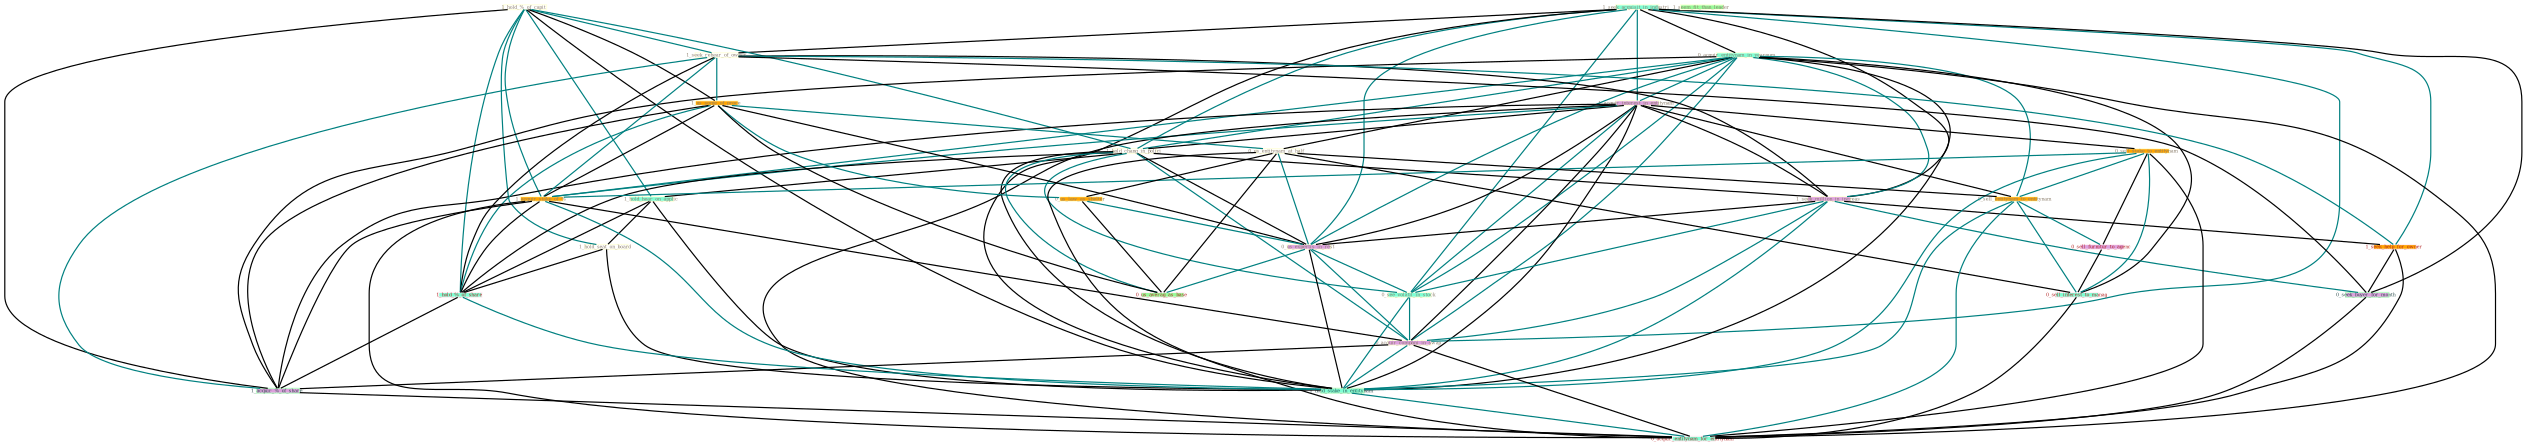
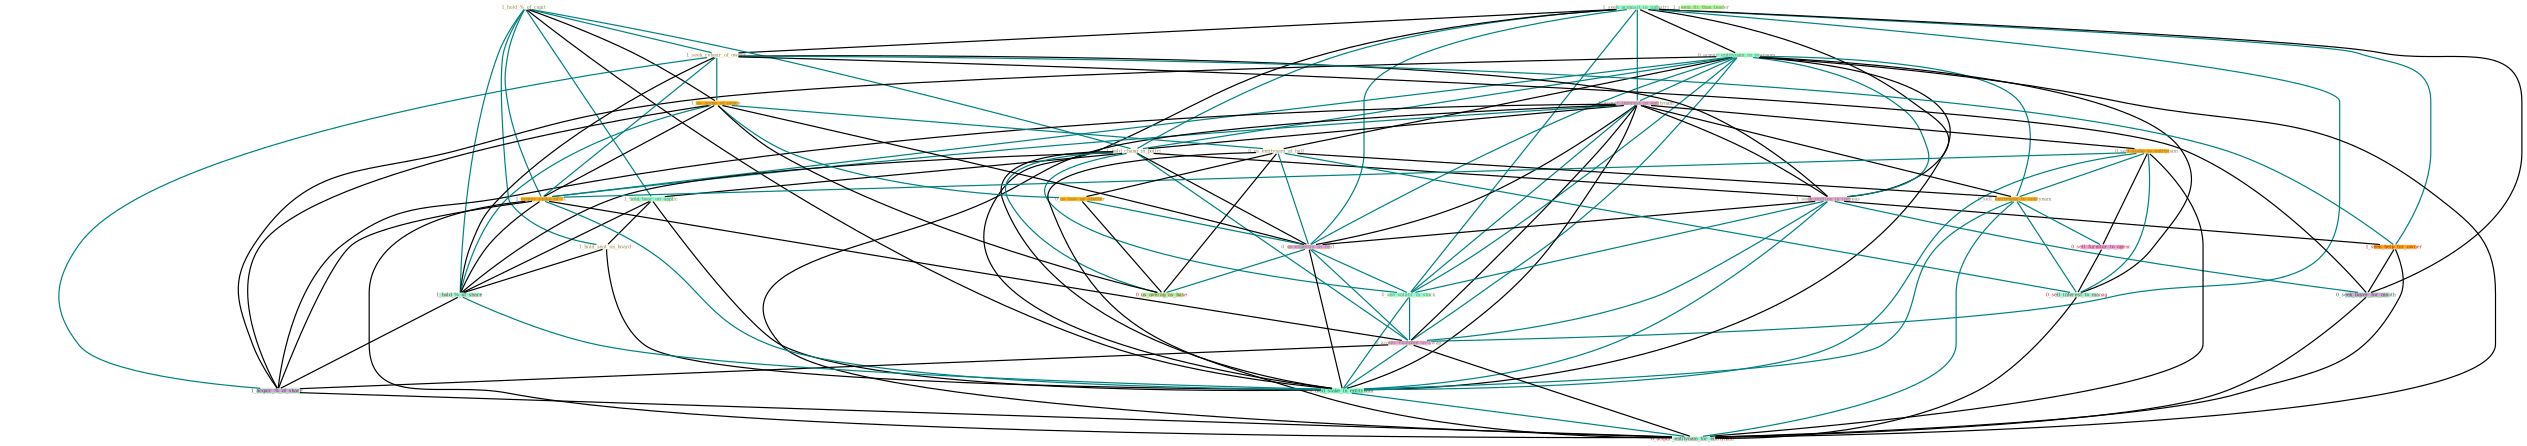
(17, 89) -> none
(1677, 223) -> (1677, 223)
